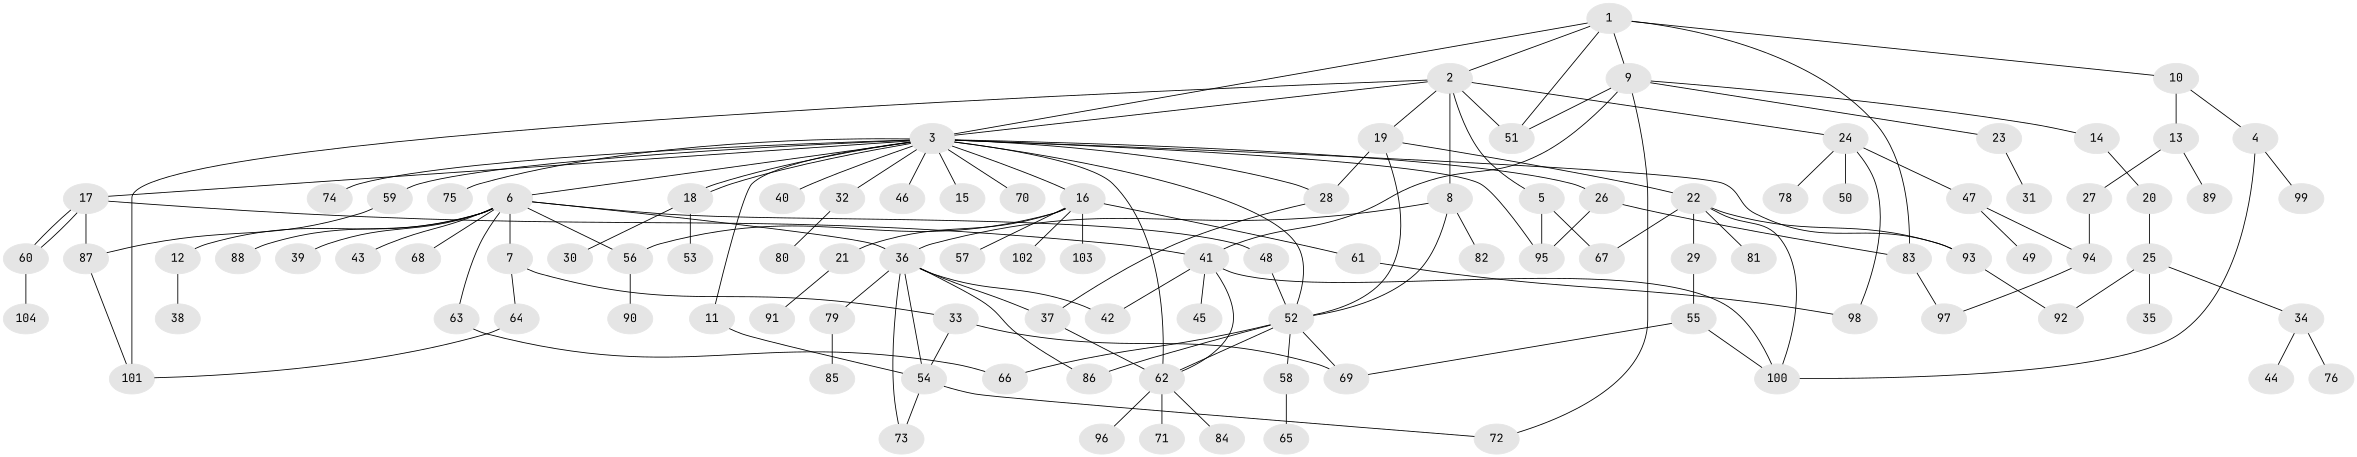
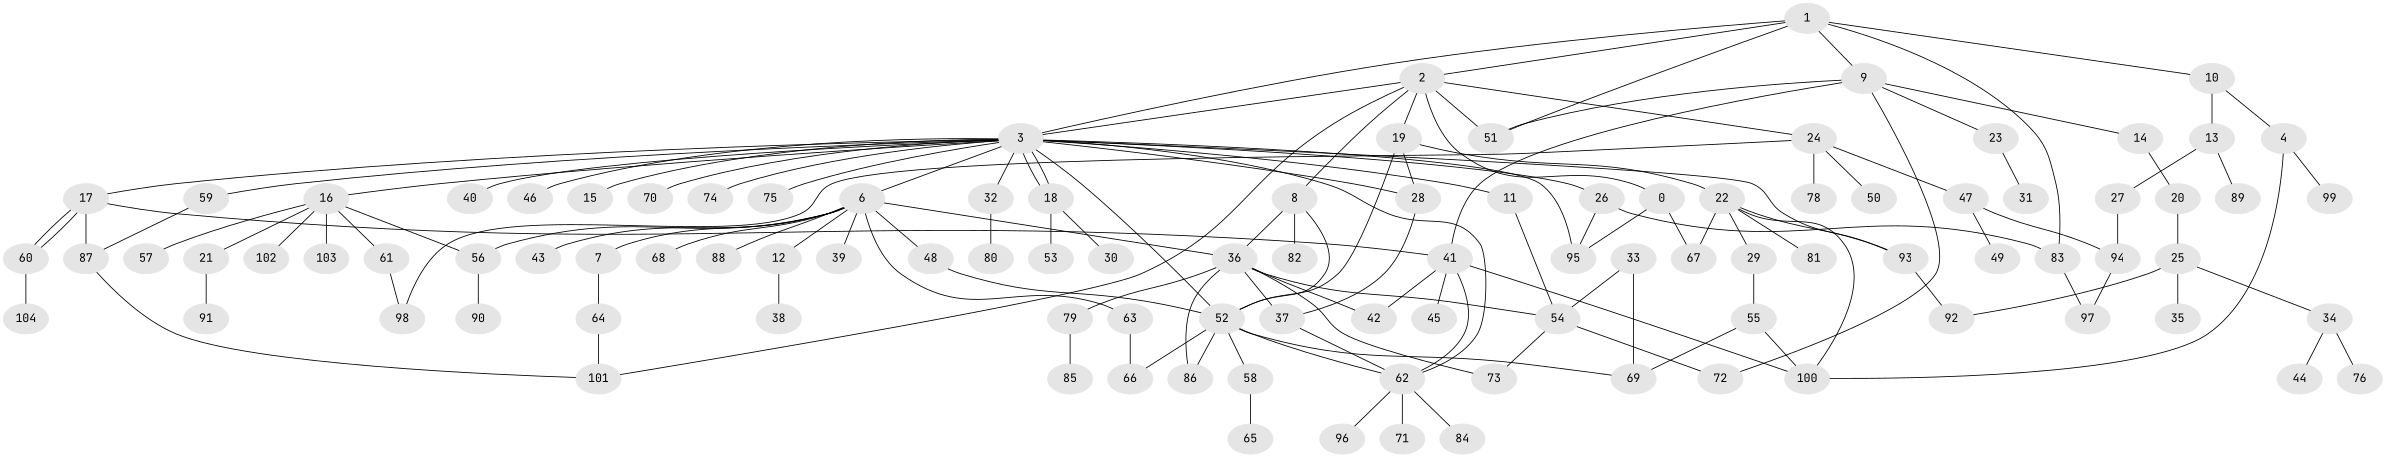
(1542, 199) -> (1662, 199)
(730, 297) -> none
